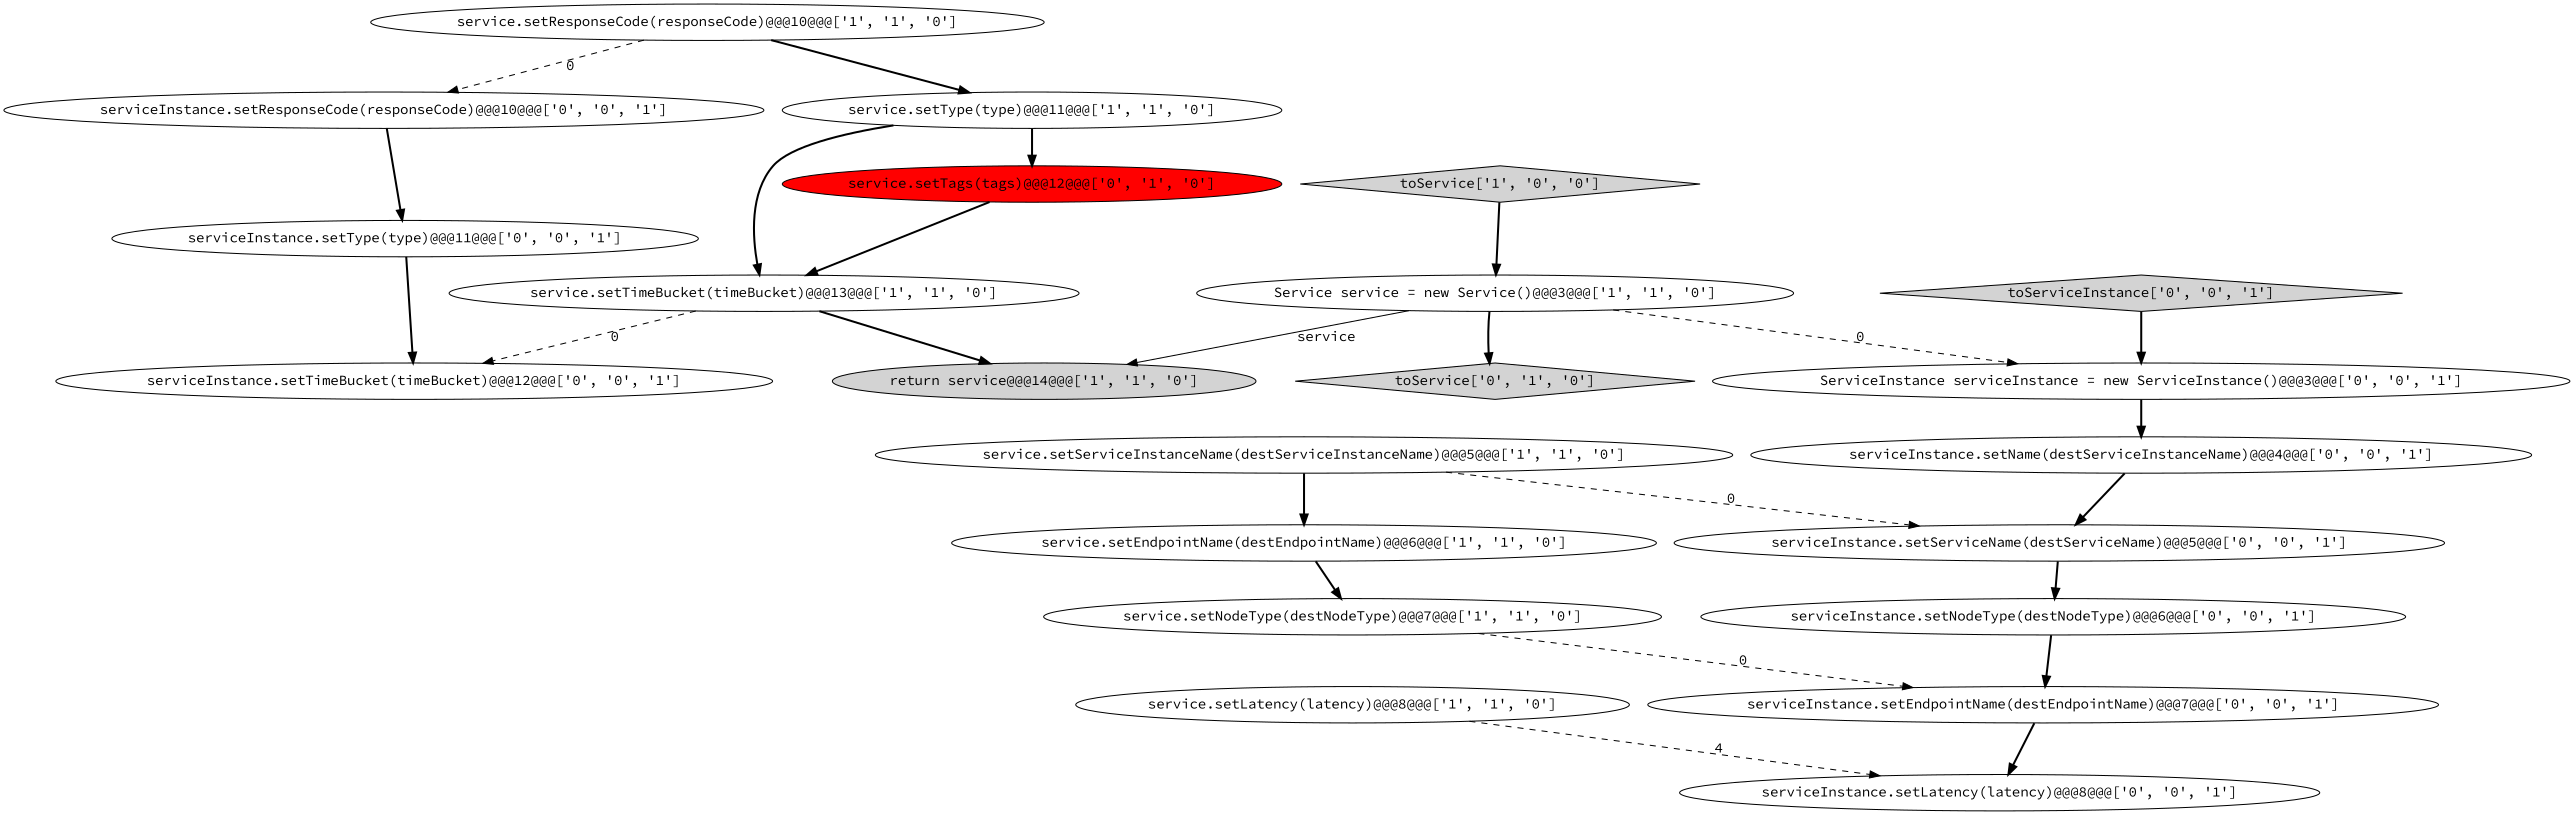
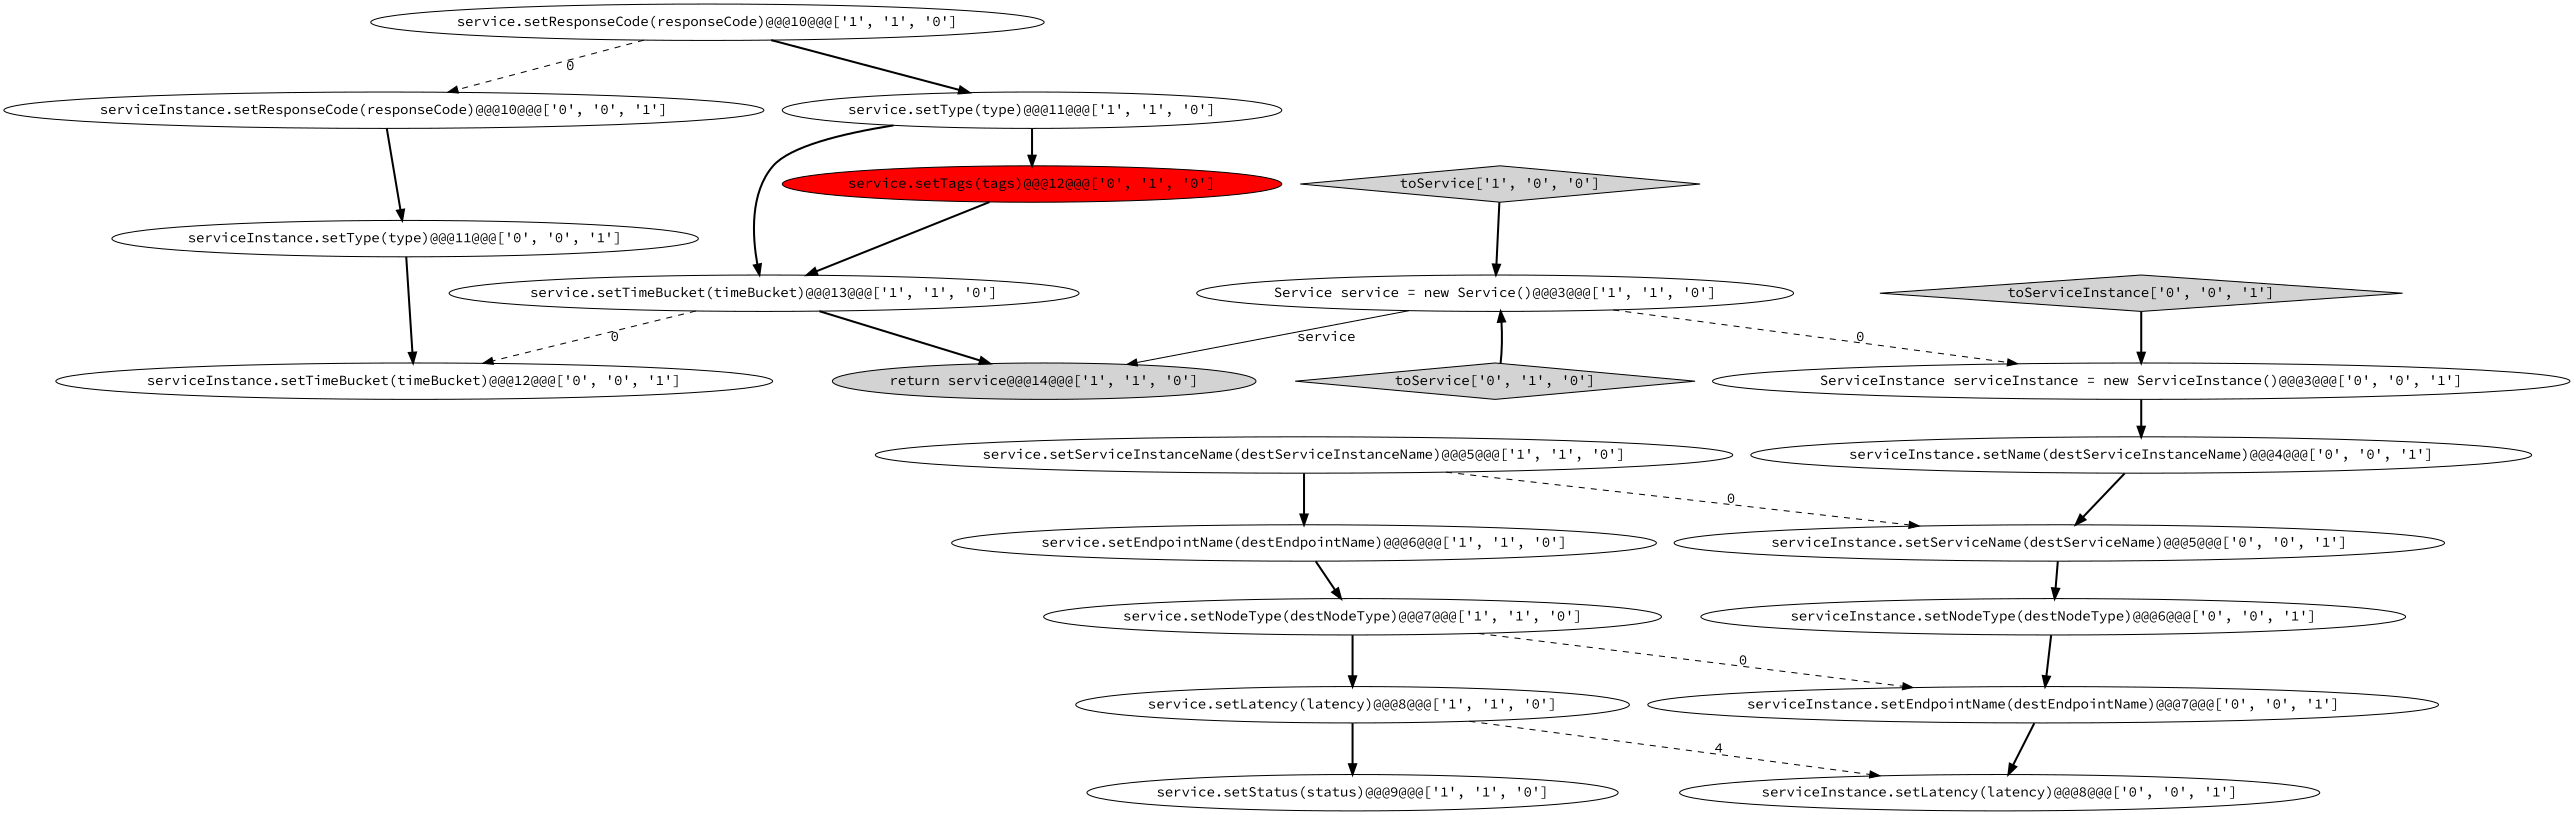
(1488, 332) -> (1502, 343)
none -> (1353, 656)
none -> (1353, 793)
